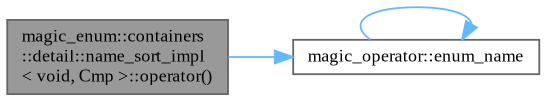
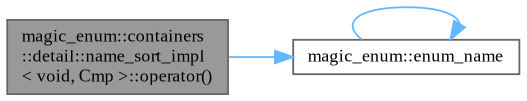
(416, 57) -> (406, 57)
